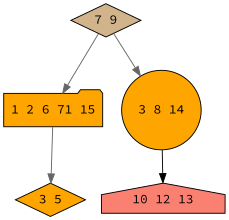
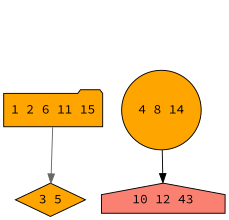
(106, 20) -> none
(53, 110) -> (53, 110)
(161, 110) -> (161, 110)
(163, 200) -> (163, 200)
